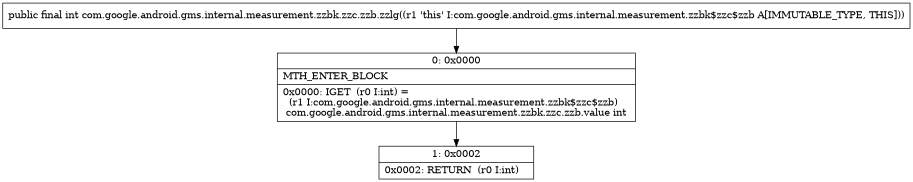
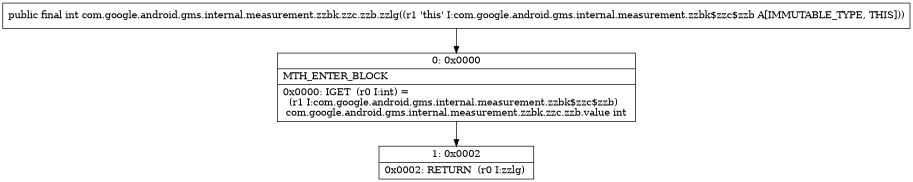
(453, 170) -> (456, 170)
